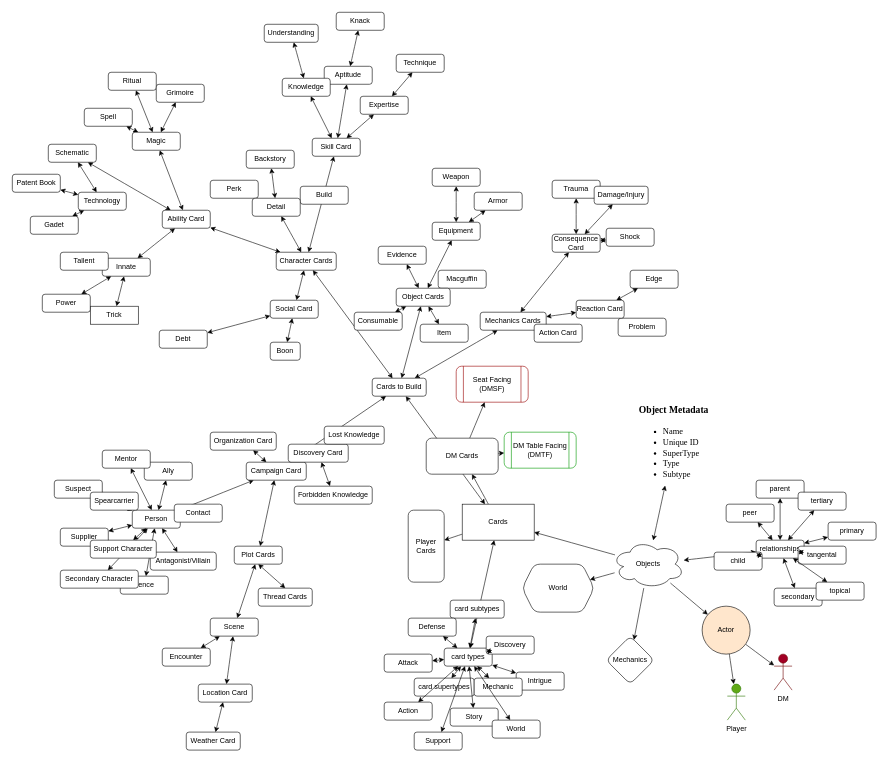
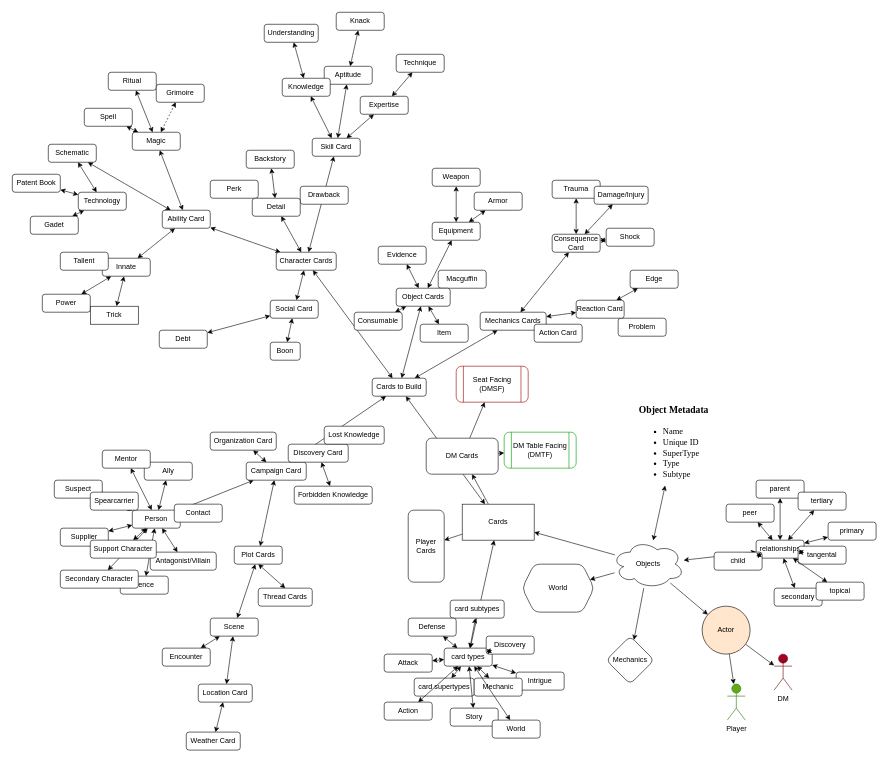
(169, 116) -> (169, 116)
(324, 195) -> (324, 195)
(453, 699) -> none
(438, 741) -> none
